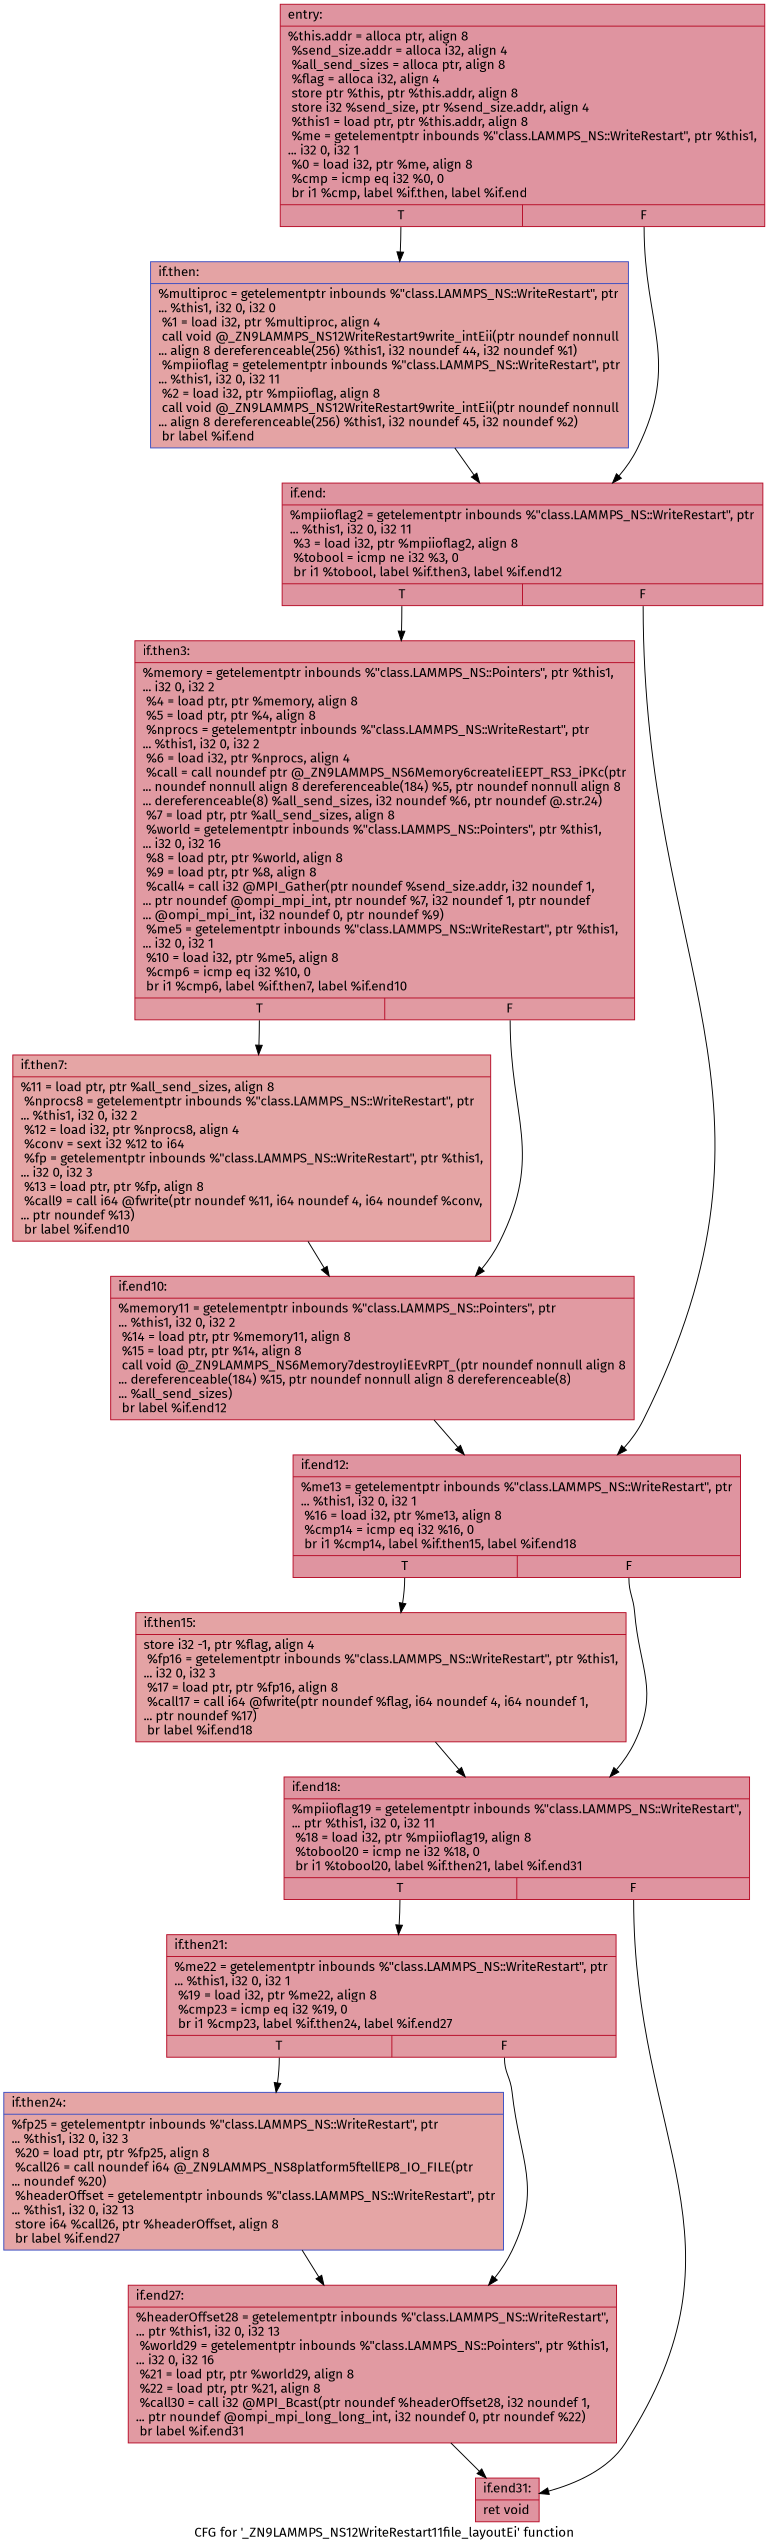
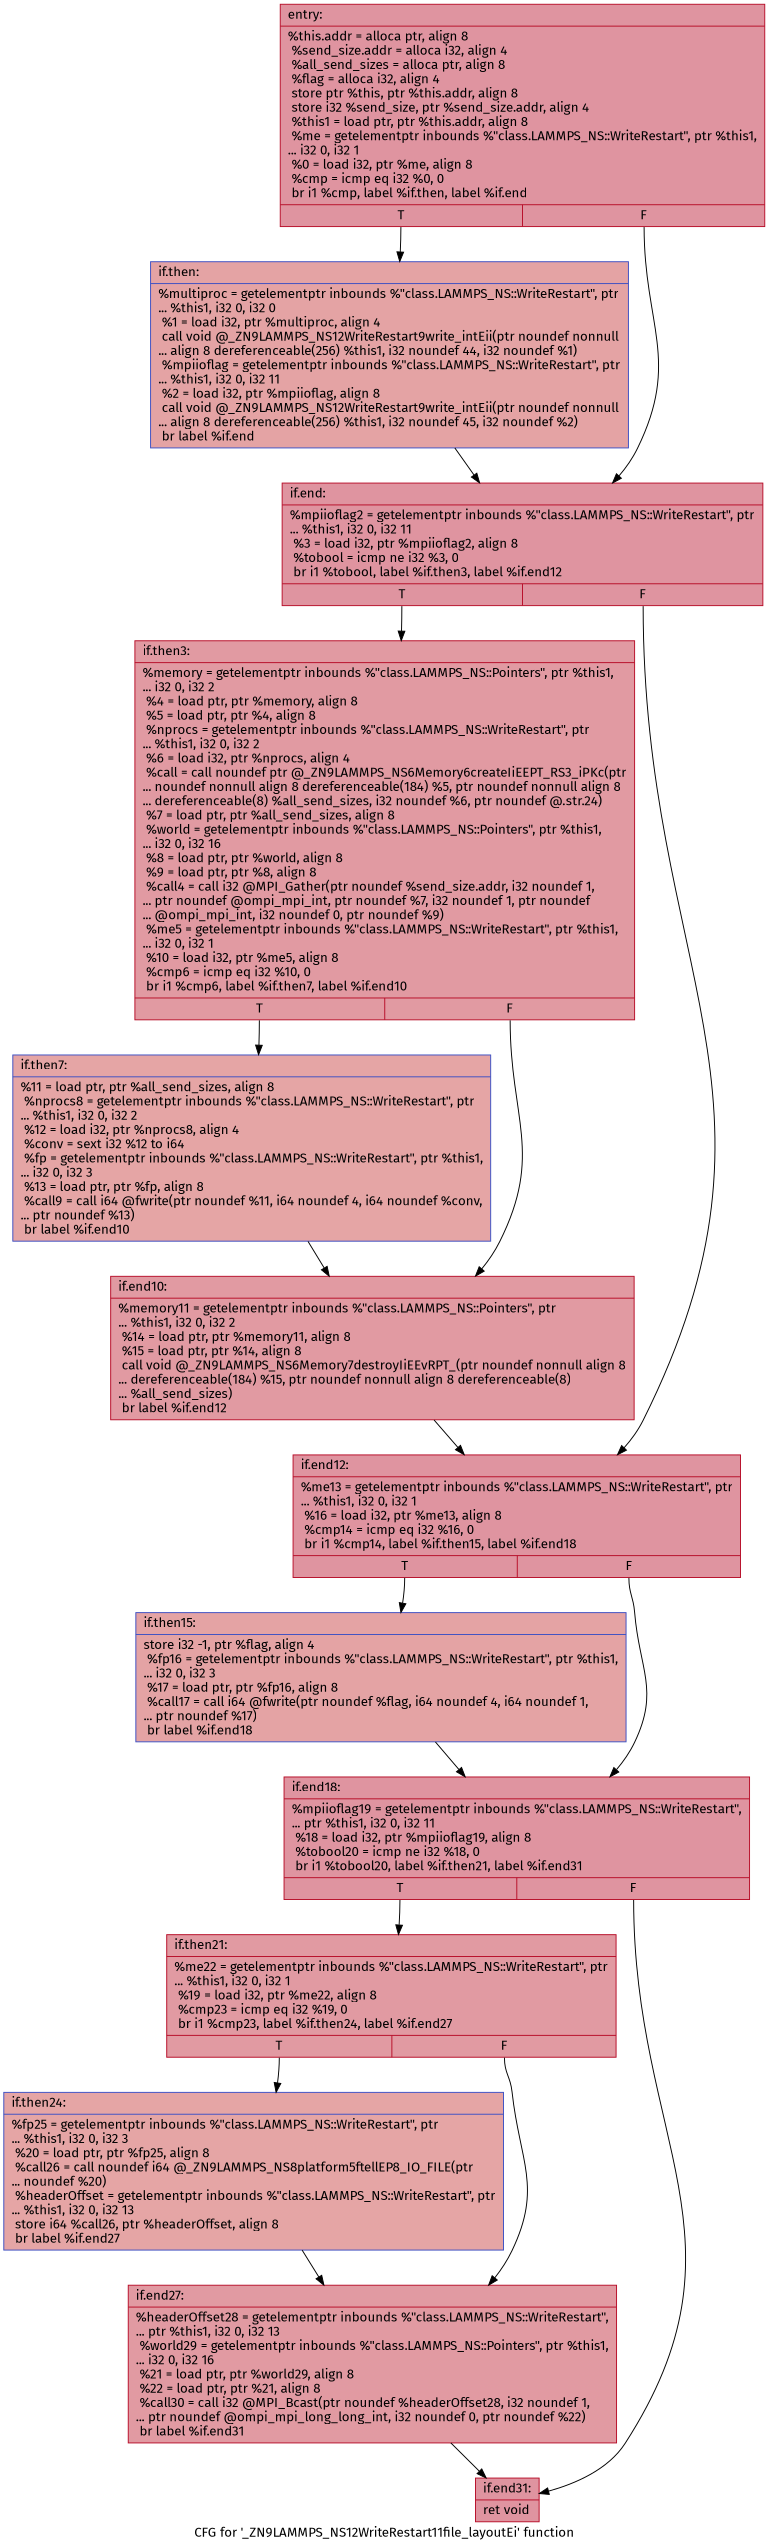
(252, 1148) -> (252, 1148)
(381, 1677) -> (381, 1677)
